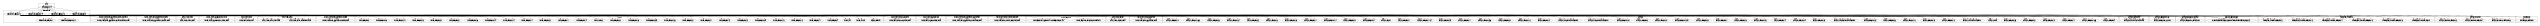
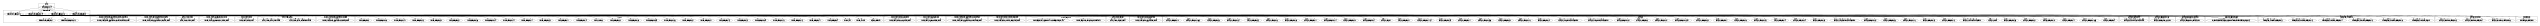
(967, 17) -> (967, 17)
